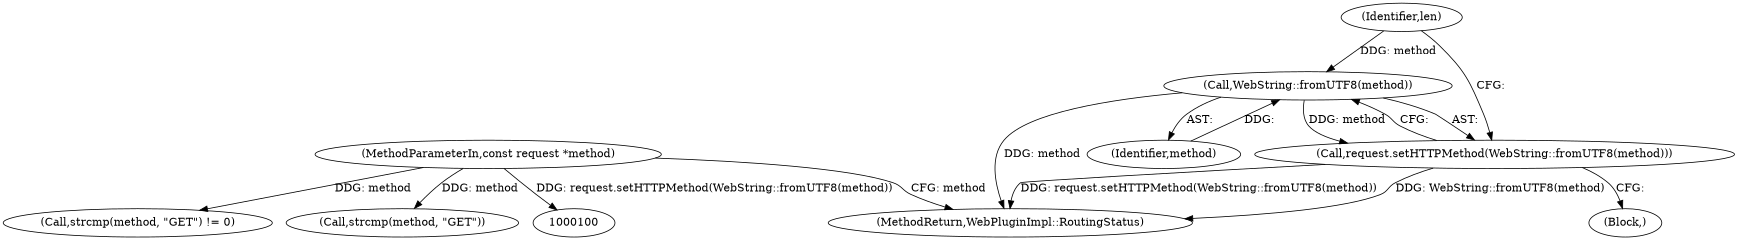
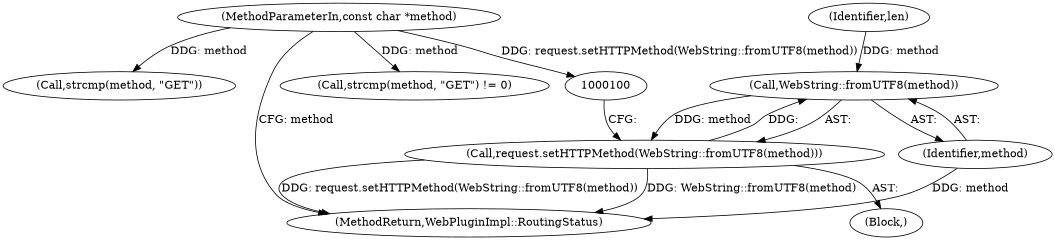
(1465, 75) -> (606, 119)
(1059, 113) -> (808, 209)
(1261, 120) -> (969, 120)
(1416, 120) -> (785, 120)
(488, 154) -> (339, 17)
(1632, 189) -> (887, 189)
